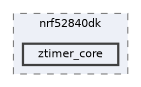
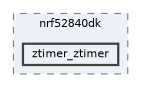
(71, 54) -> (71, 54)
